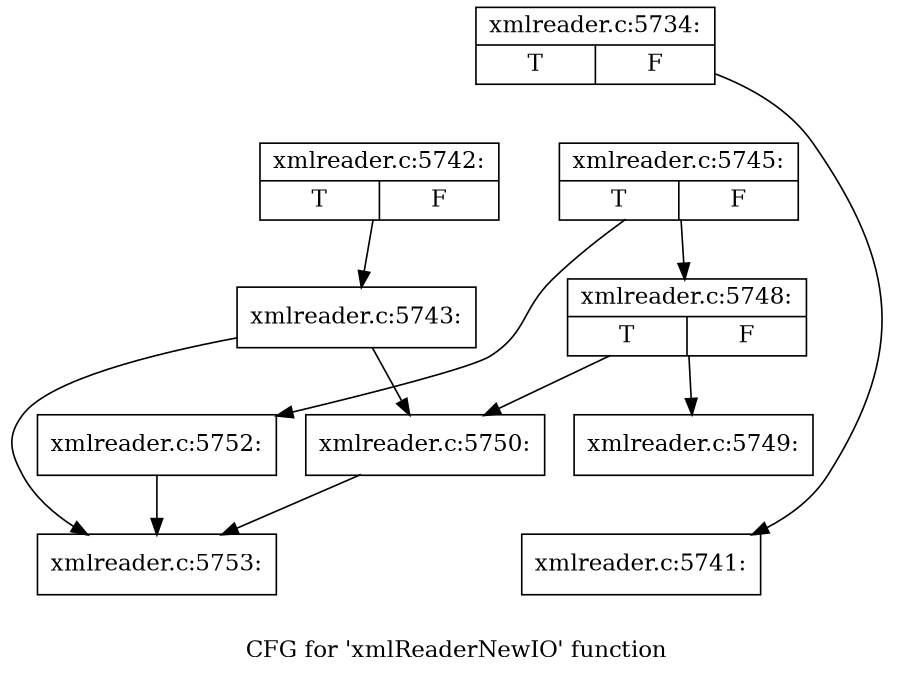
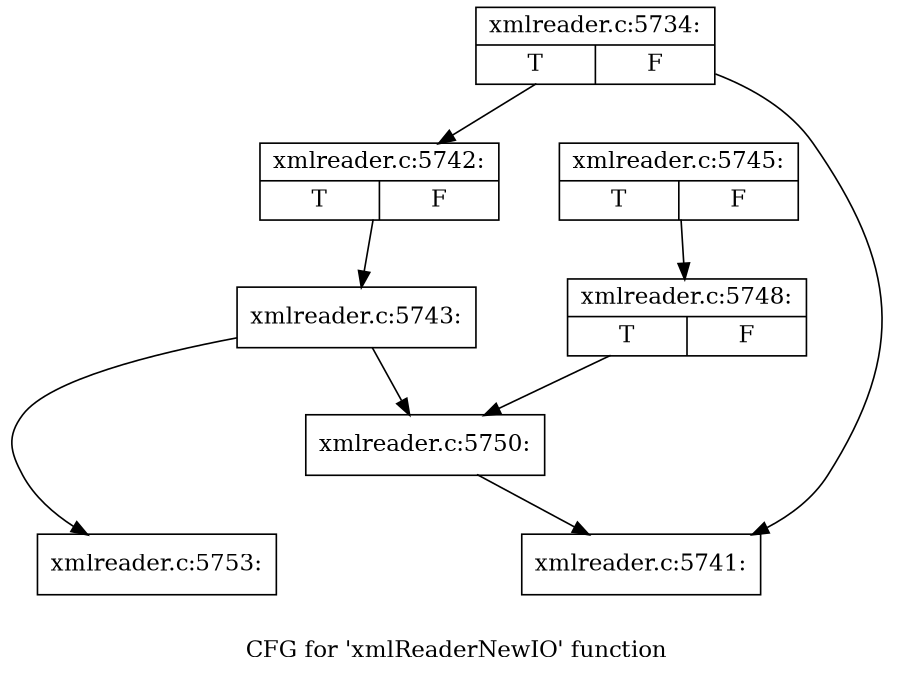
none -> (494, 109)
(157, 445) -> none
(694, 445) -> none
(299, 501) -> (526, 501)
